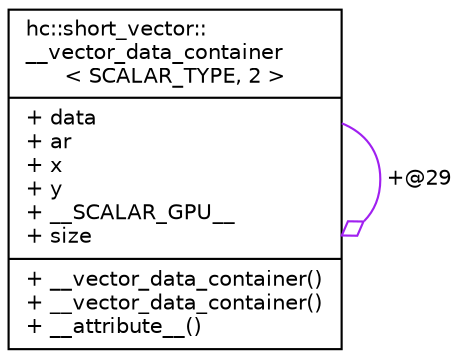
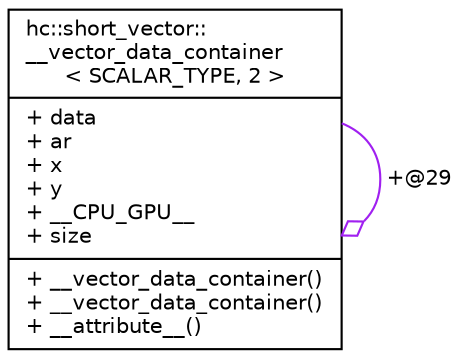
(131, 213) -> (111, 213)
